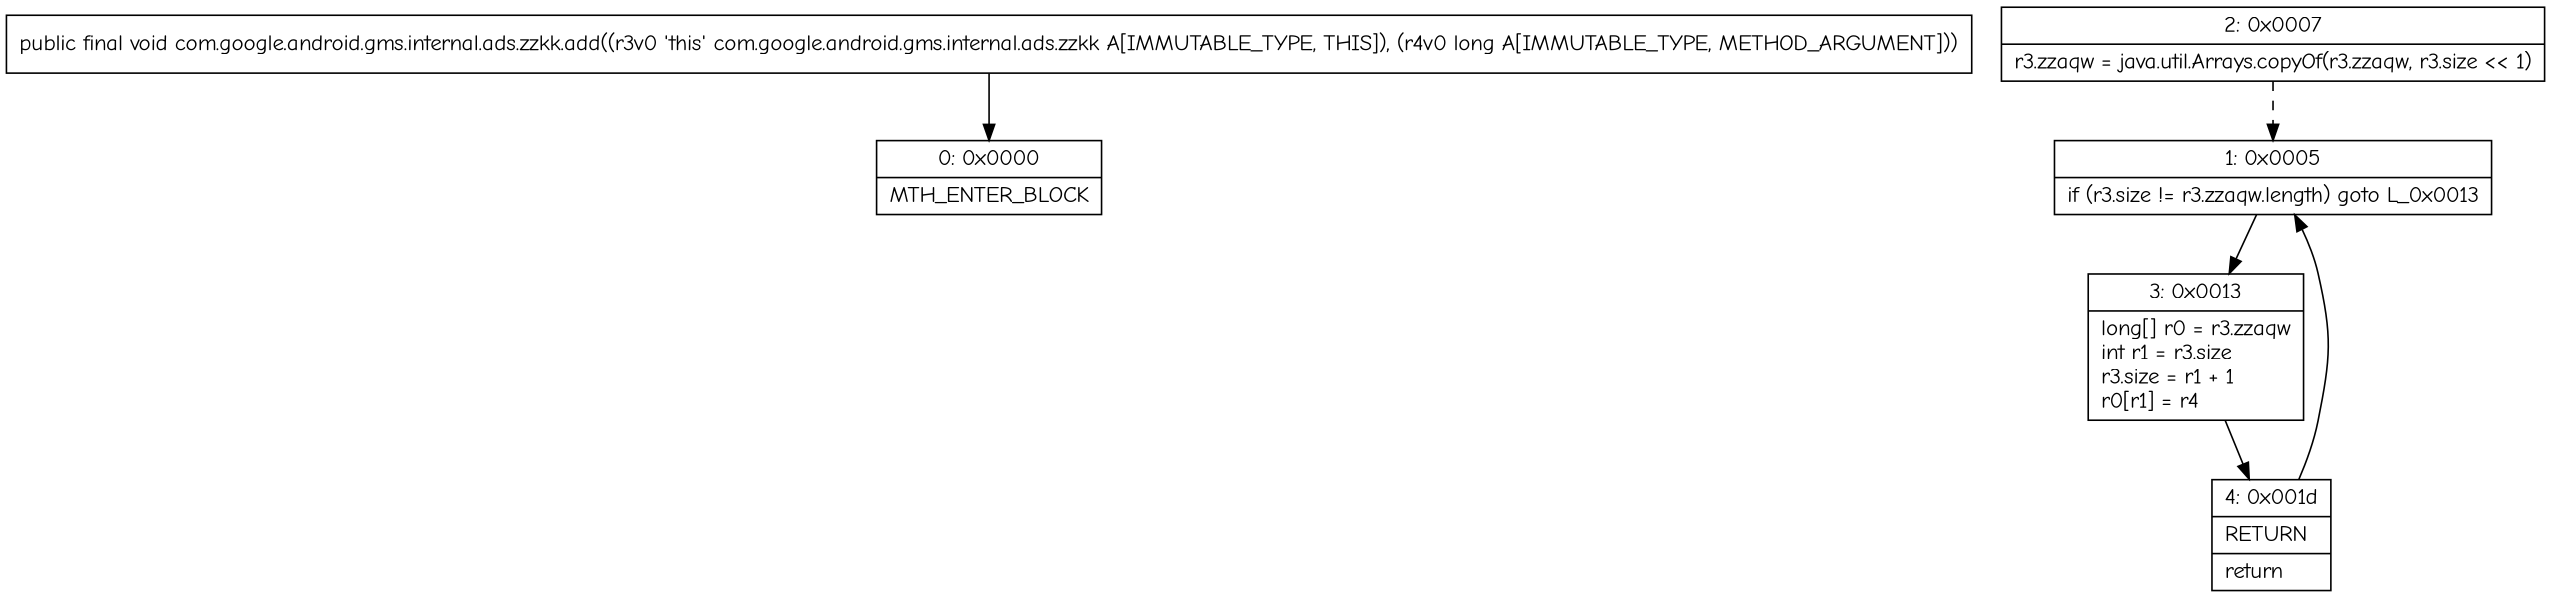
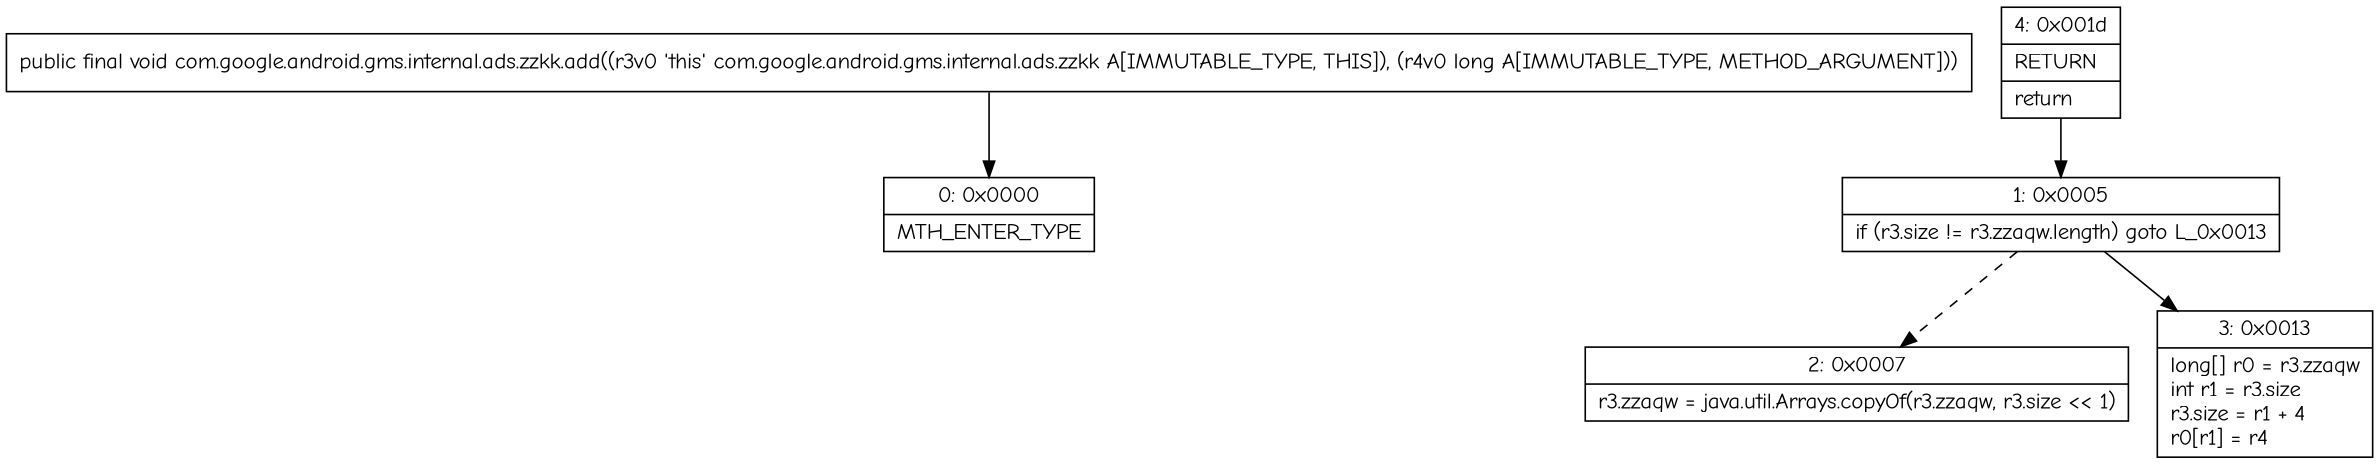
(2273, 103) -> (1965, 294)
(989, 195) -> (989, 232)
(2168, 377) -> (2238, 414)
(2234, 442) -> none
